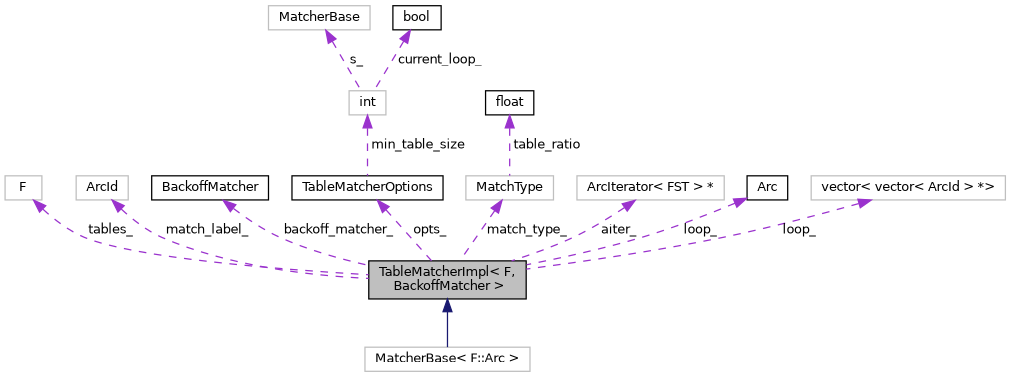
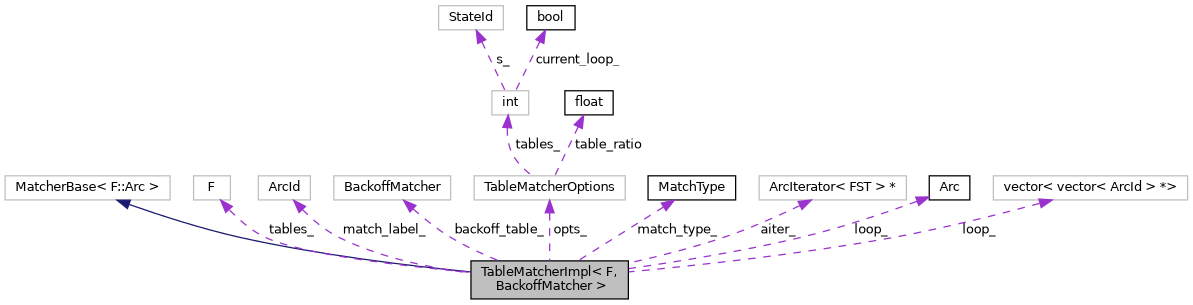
(319, 18) -> (471, 18)
(416, 145) -> (536, 145)
(510, 152) -> (567, 151)
(210, 188) -> (392, 188)
(368, 188) -> (550, 188)
(510, 188) -> (692, 188)
(337, 230) -> (498, 230)
(447, 329) -> (255, 241)
